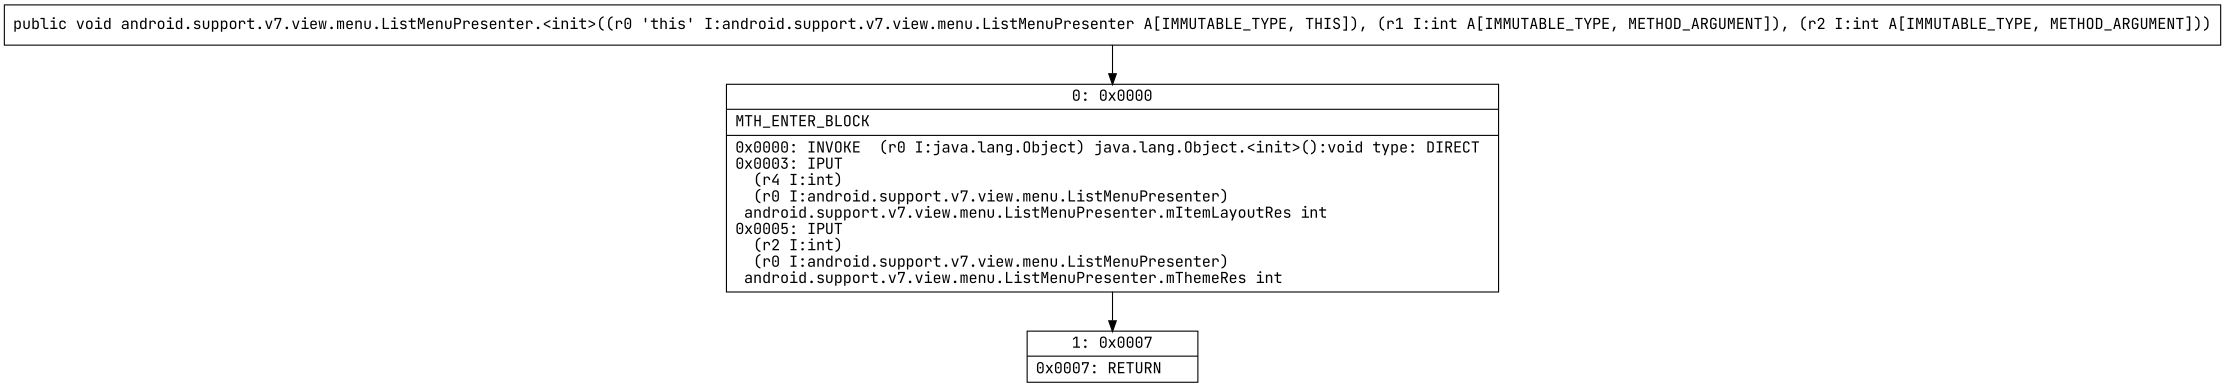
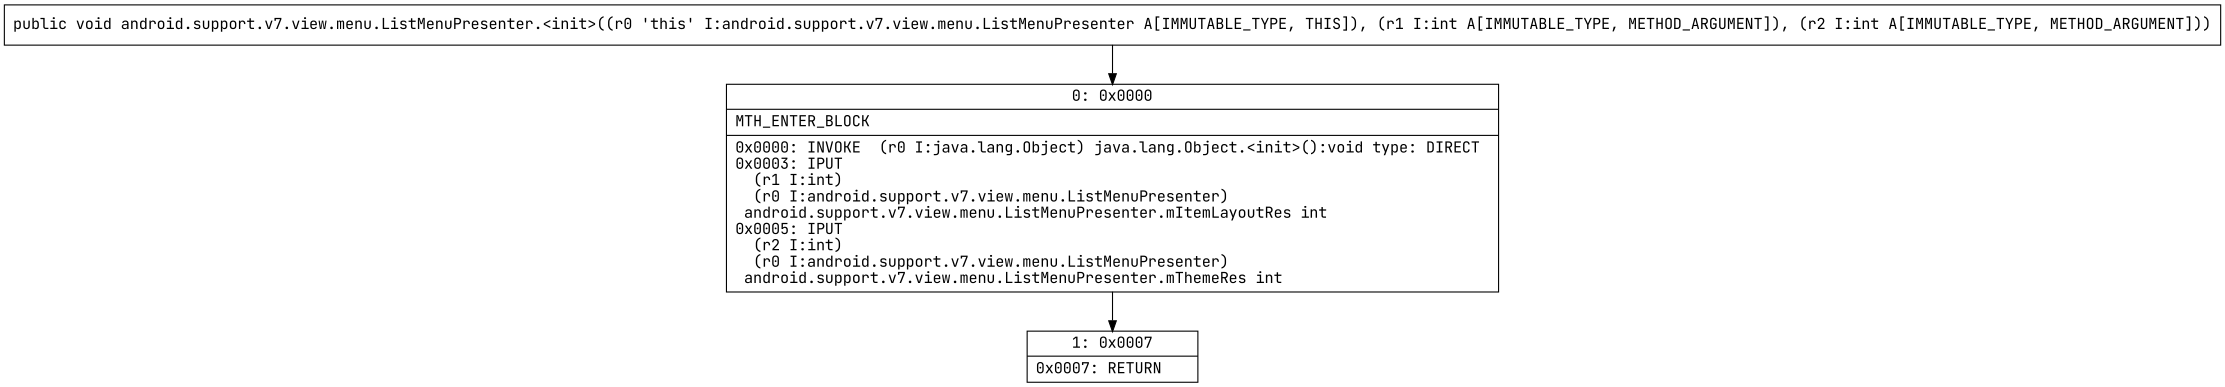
(790, 181) -> (790, 181)
